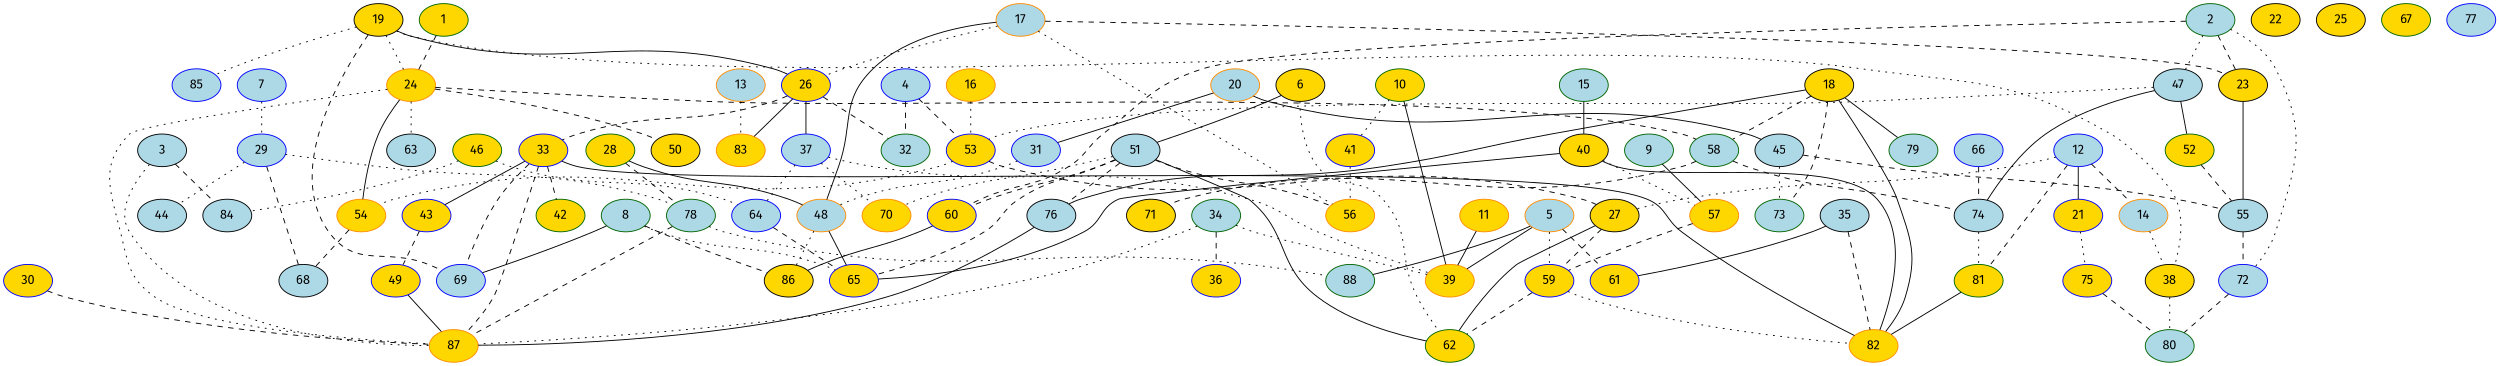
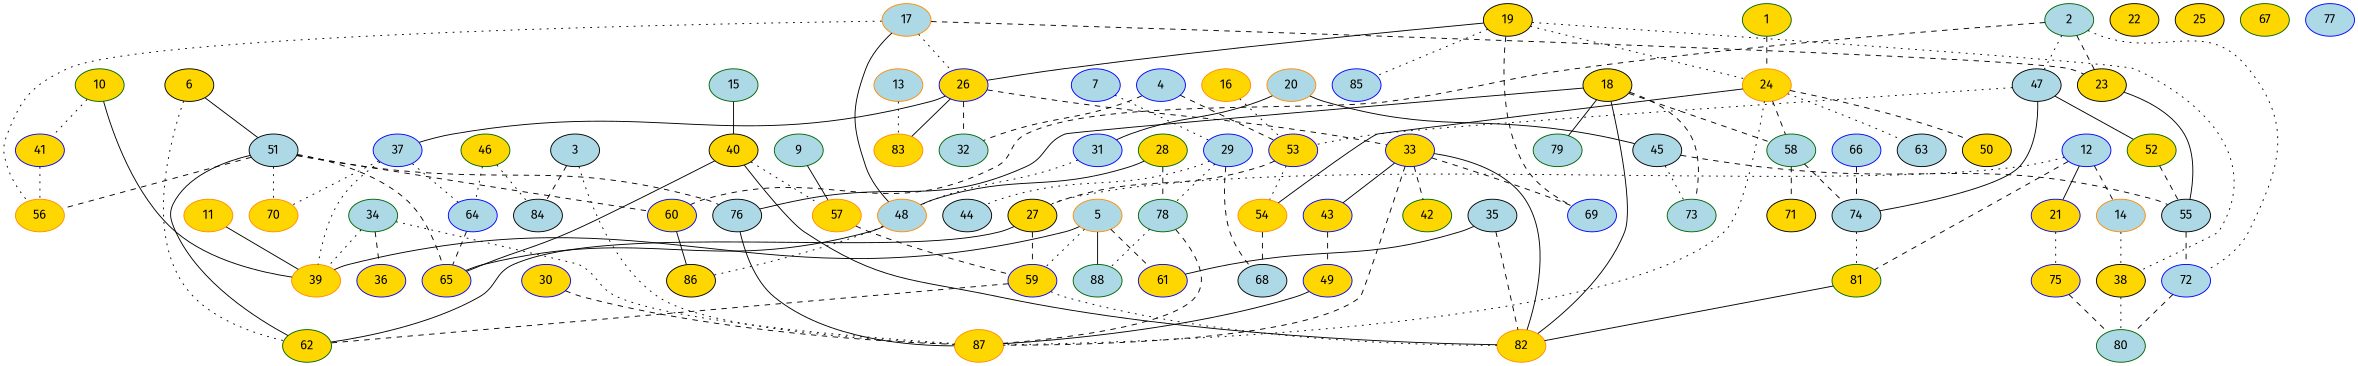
(626, 216) -> none
